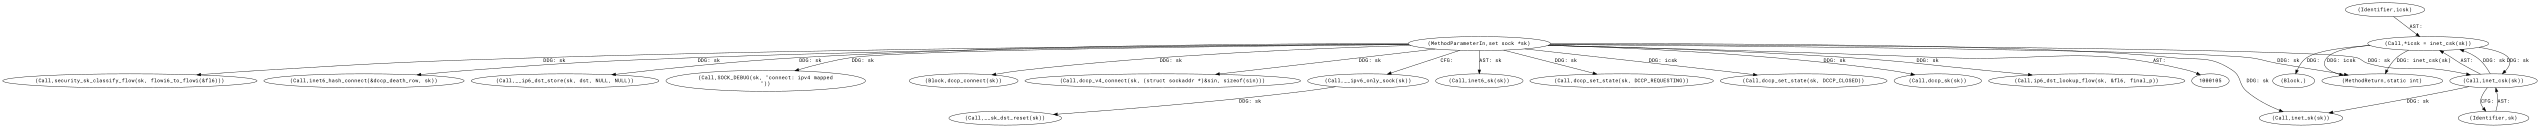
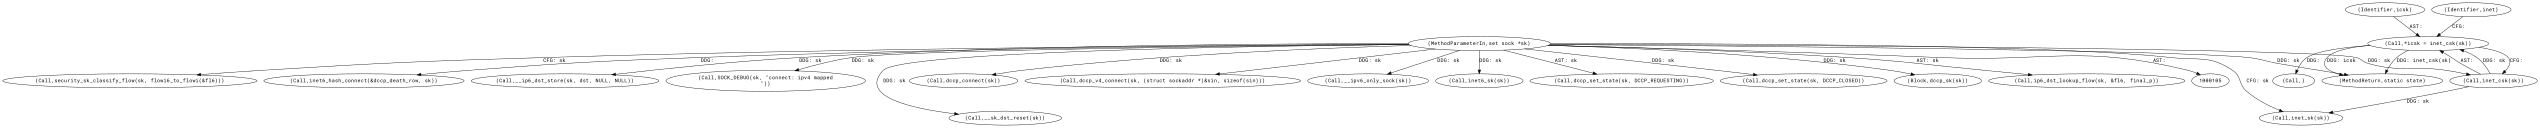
none -> (2471, 10)
(555, 60) -> (555, 60)
(709, 60) -> (709, 60)
(1449, 60) -> (1449, 60)
(1491, 60) -> (1491, 60)
(1566, 60) -> (1566, 60)
(1663, 60) -> (1663, 60)
(1928, 60) -> (1928, 60)
(2518, 60) -> (2518, 60)
(964, 81) -> (964, 81)
(1938, 81) -> (1938, 81)
(2258, 81) -> (2258, 81)
(2294, 81) -> (2294, 81)
(2382, 81) -> (2382, 81)
(1197, 103) -> (1079, 52)
(2494, 118) -> none
